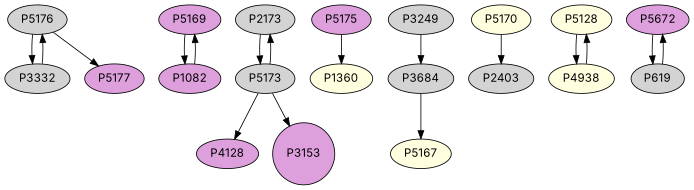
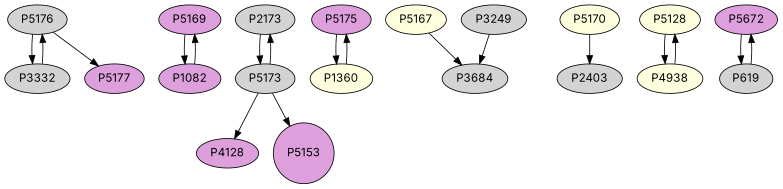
none -> (347, 53)
(421, 112) -> (442, 46)
(304, 154) -> (304, 153)
